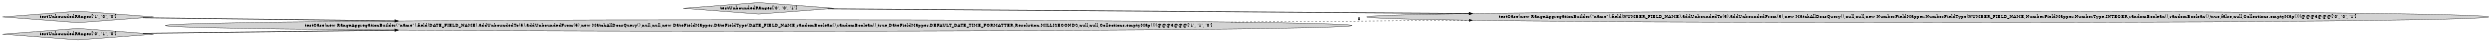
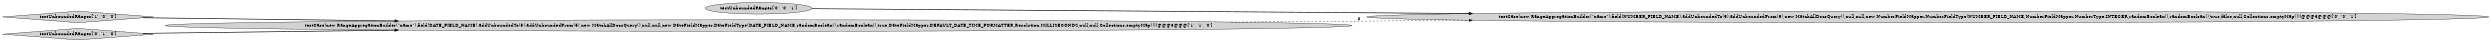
(759, 8) -> (759, 8)
